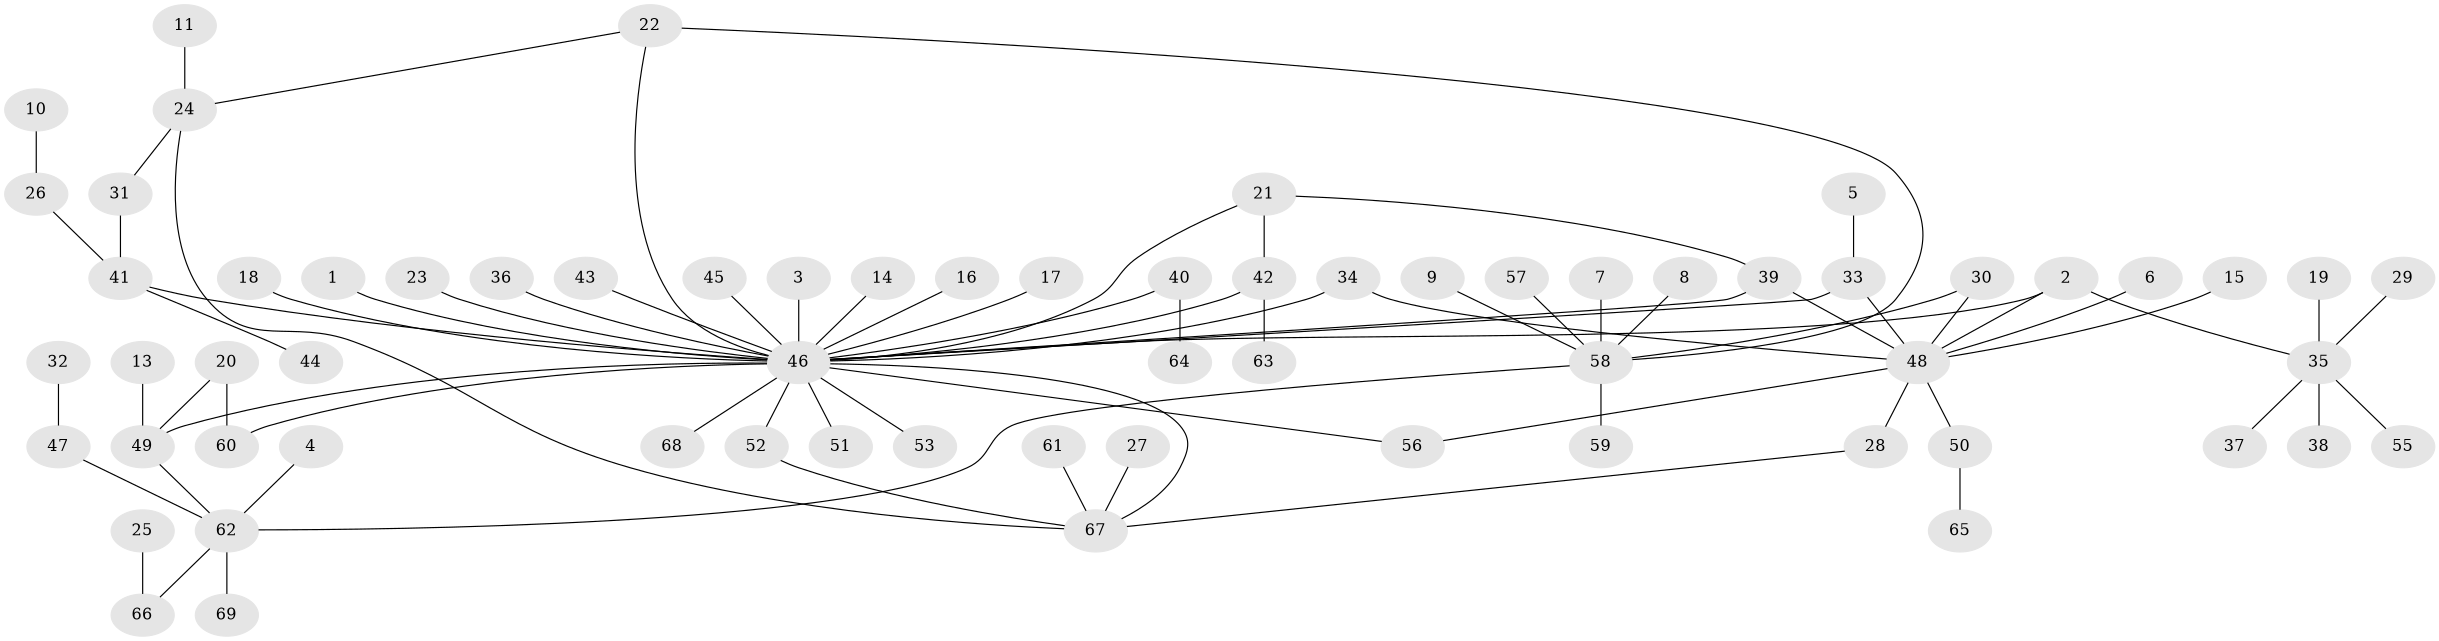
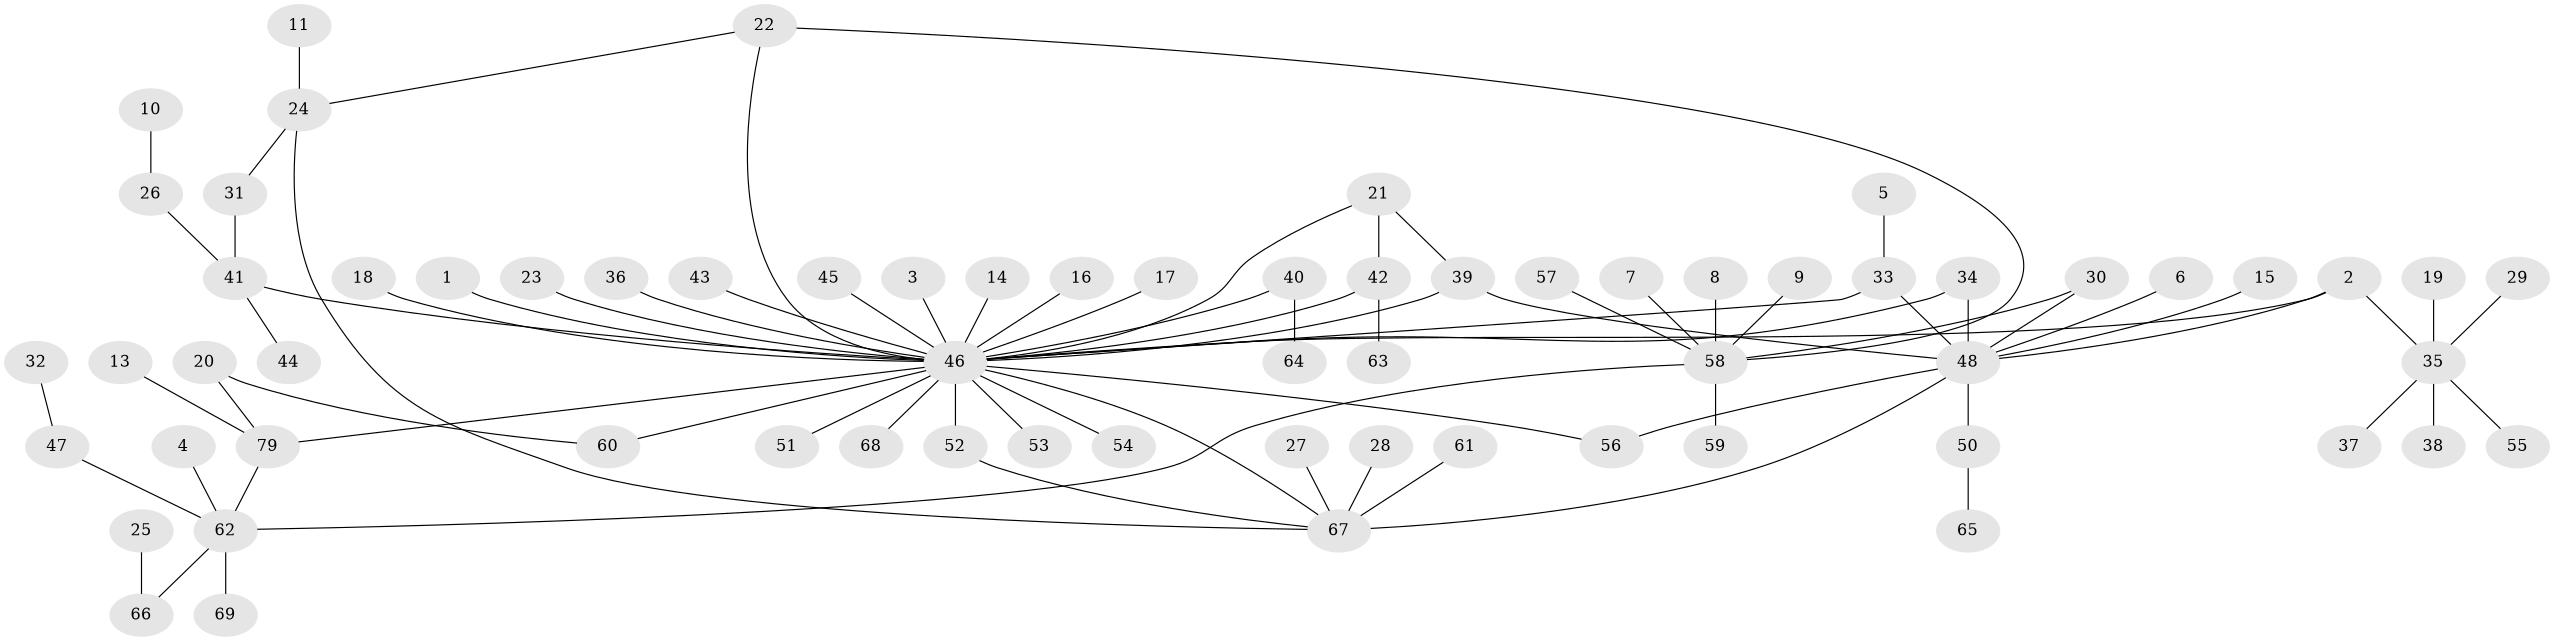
(1897, 405) -> (1669, 491)
(143, 447) -> (268, 447)
none -> (1124, 447)
